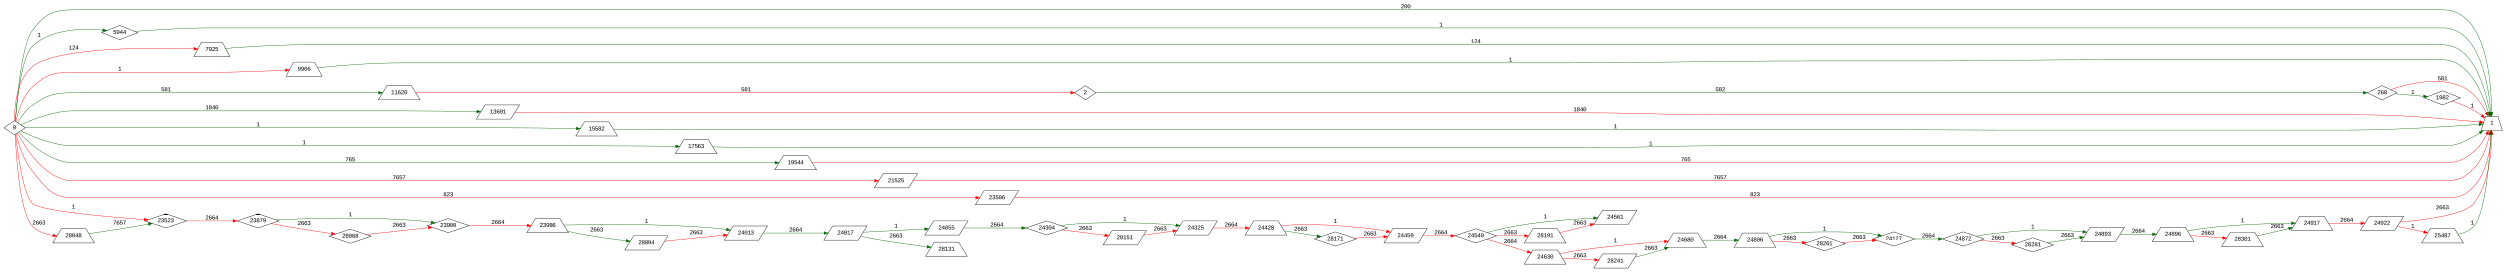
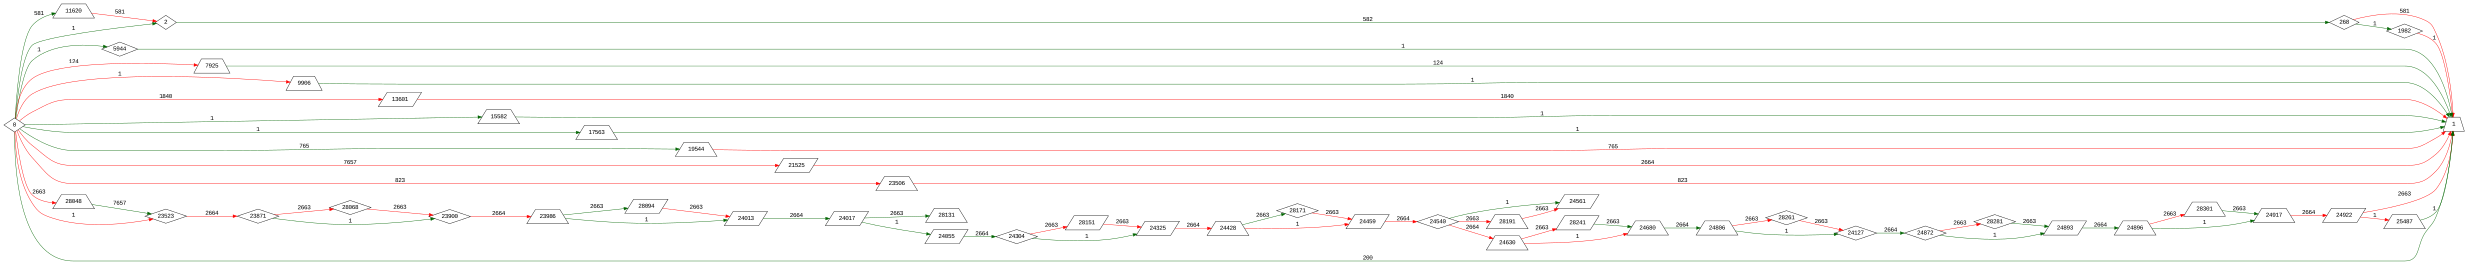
none -> (54, 38)
(248, 111) -> (196, 99)
(1720, 178) -> (1648, 163)
(997, 198) -> (897, 184)
(258, 221) -> (258, 216)
